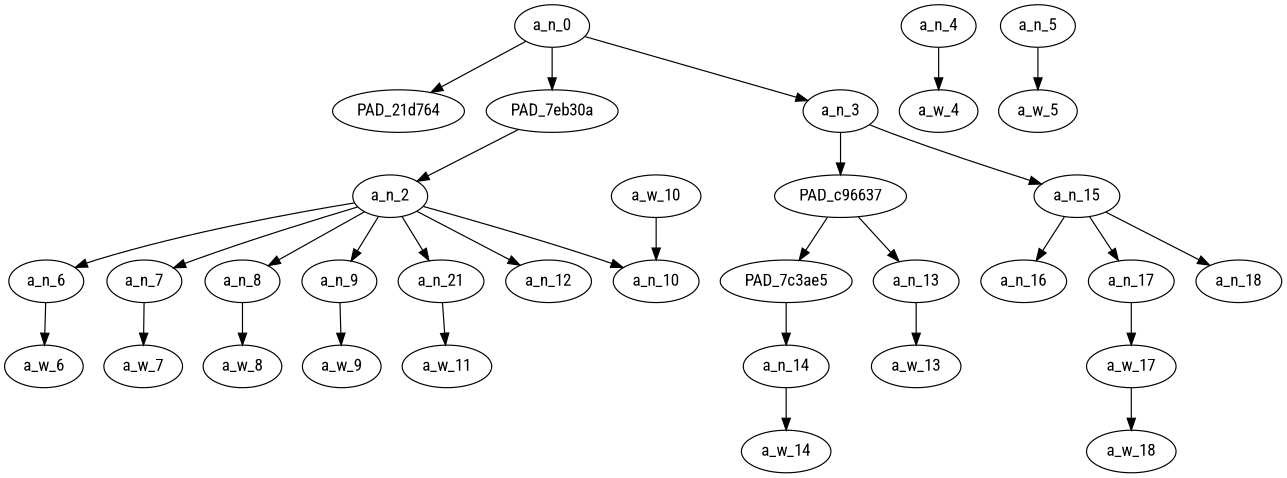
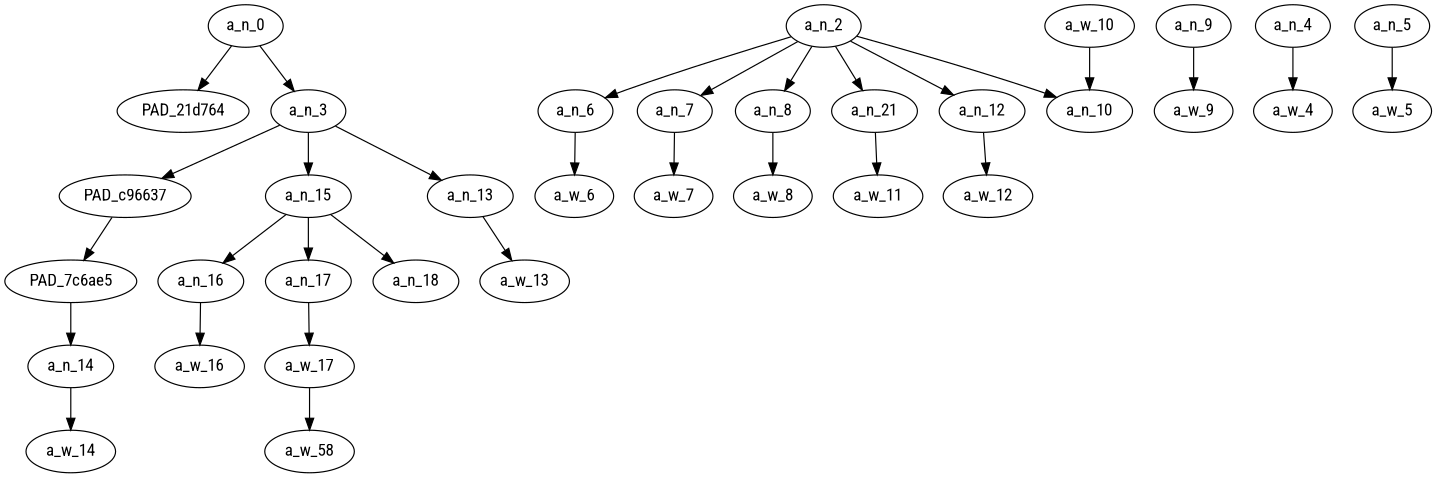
(552, 111) -> none
none -> (988, 196)
(368, 234) -> none
(875, 235) -> (383, 150)
(786, 281) -> (71, 281)
none -> (200, 366)
(1131, 452) -> (310, 452)
